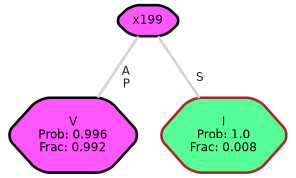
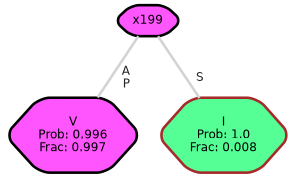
(73, 135) -> (73, 135)
